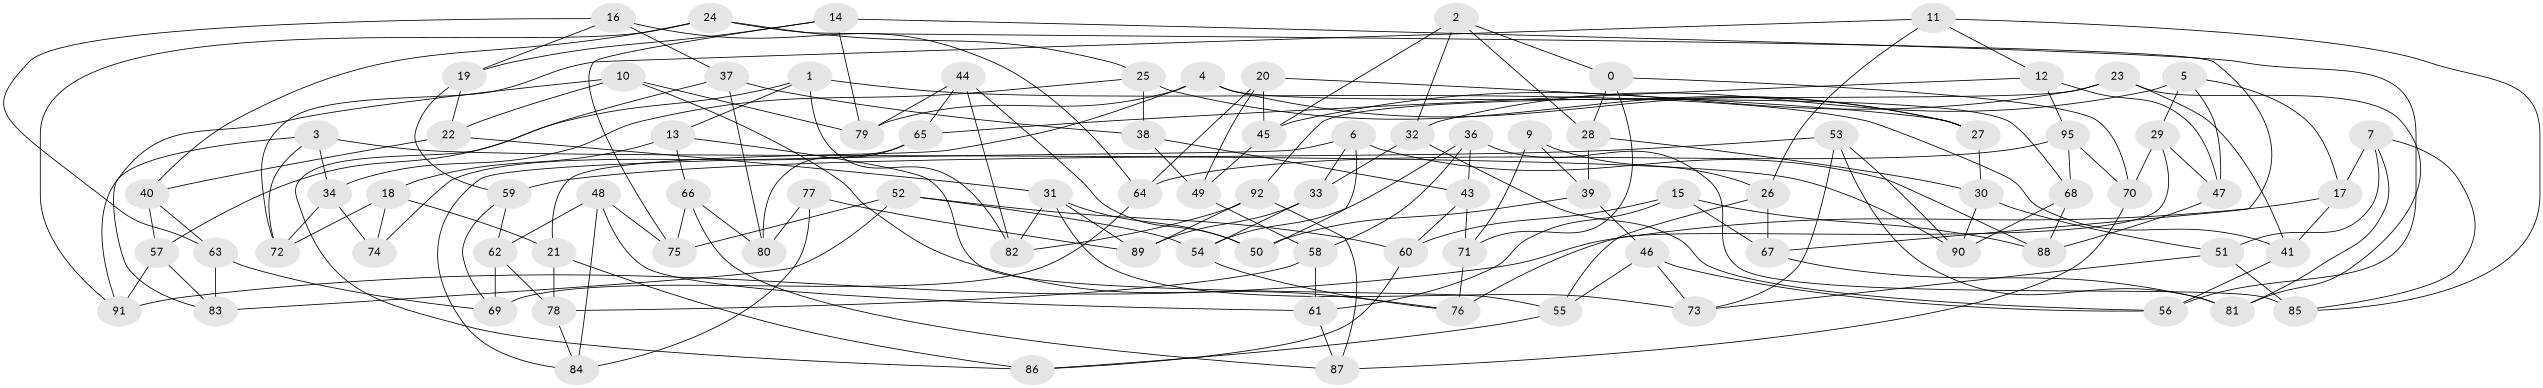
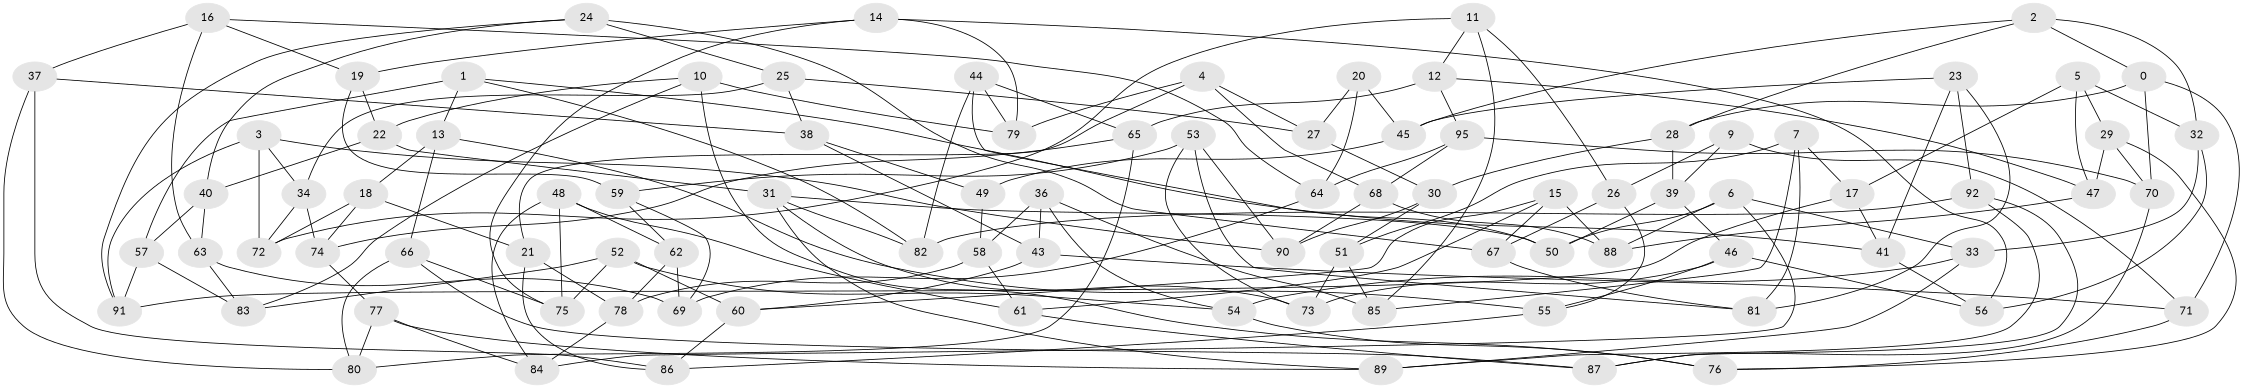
(1227, 134) -> none
none -> (344, 279)
